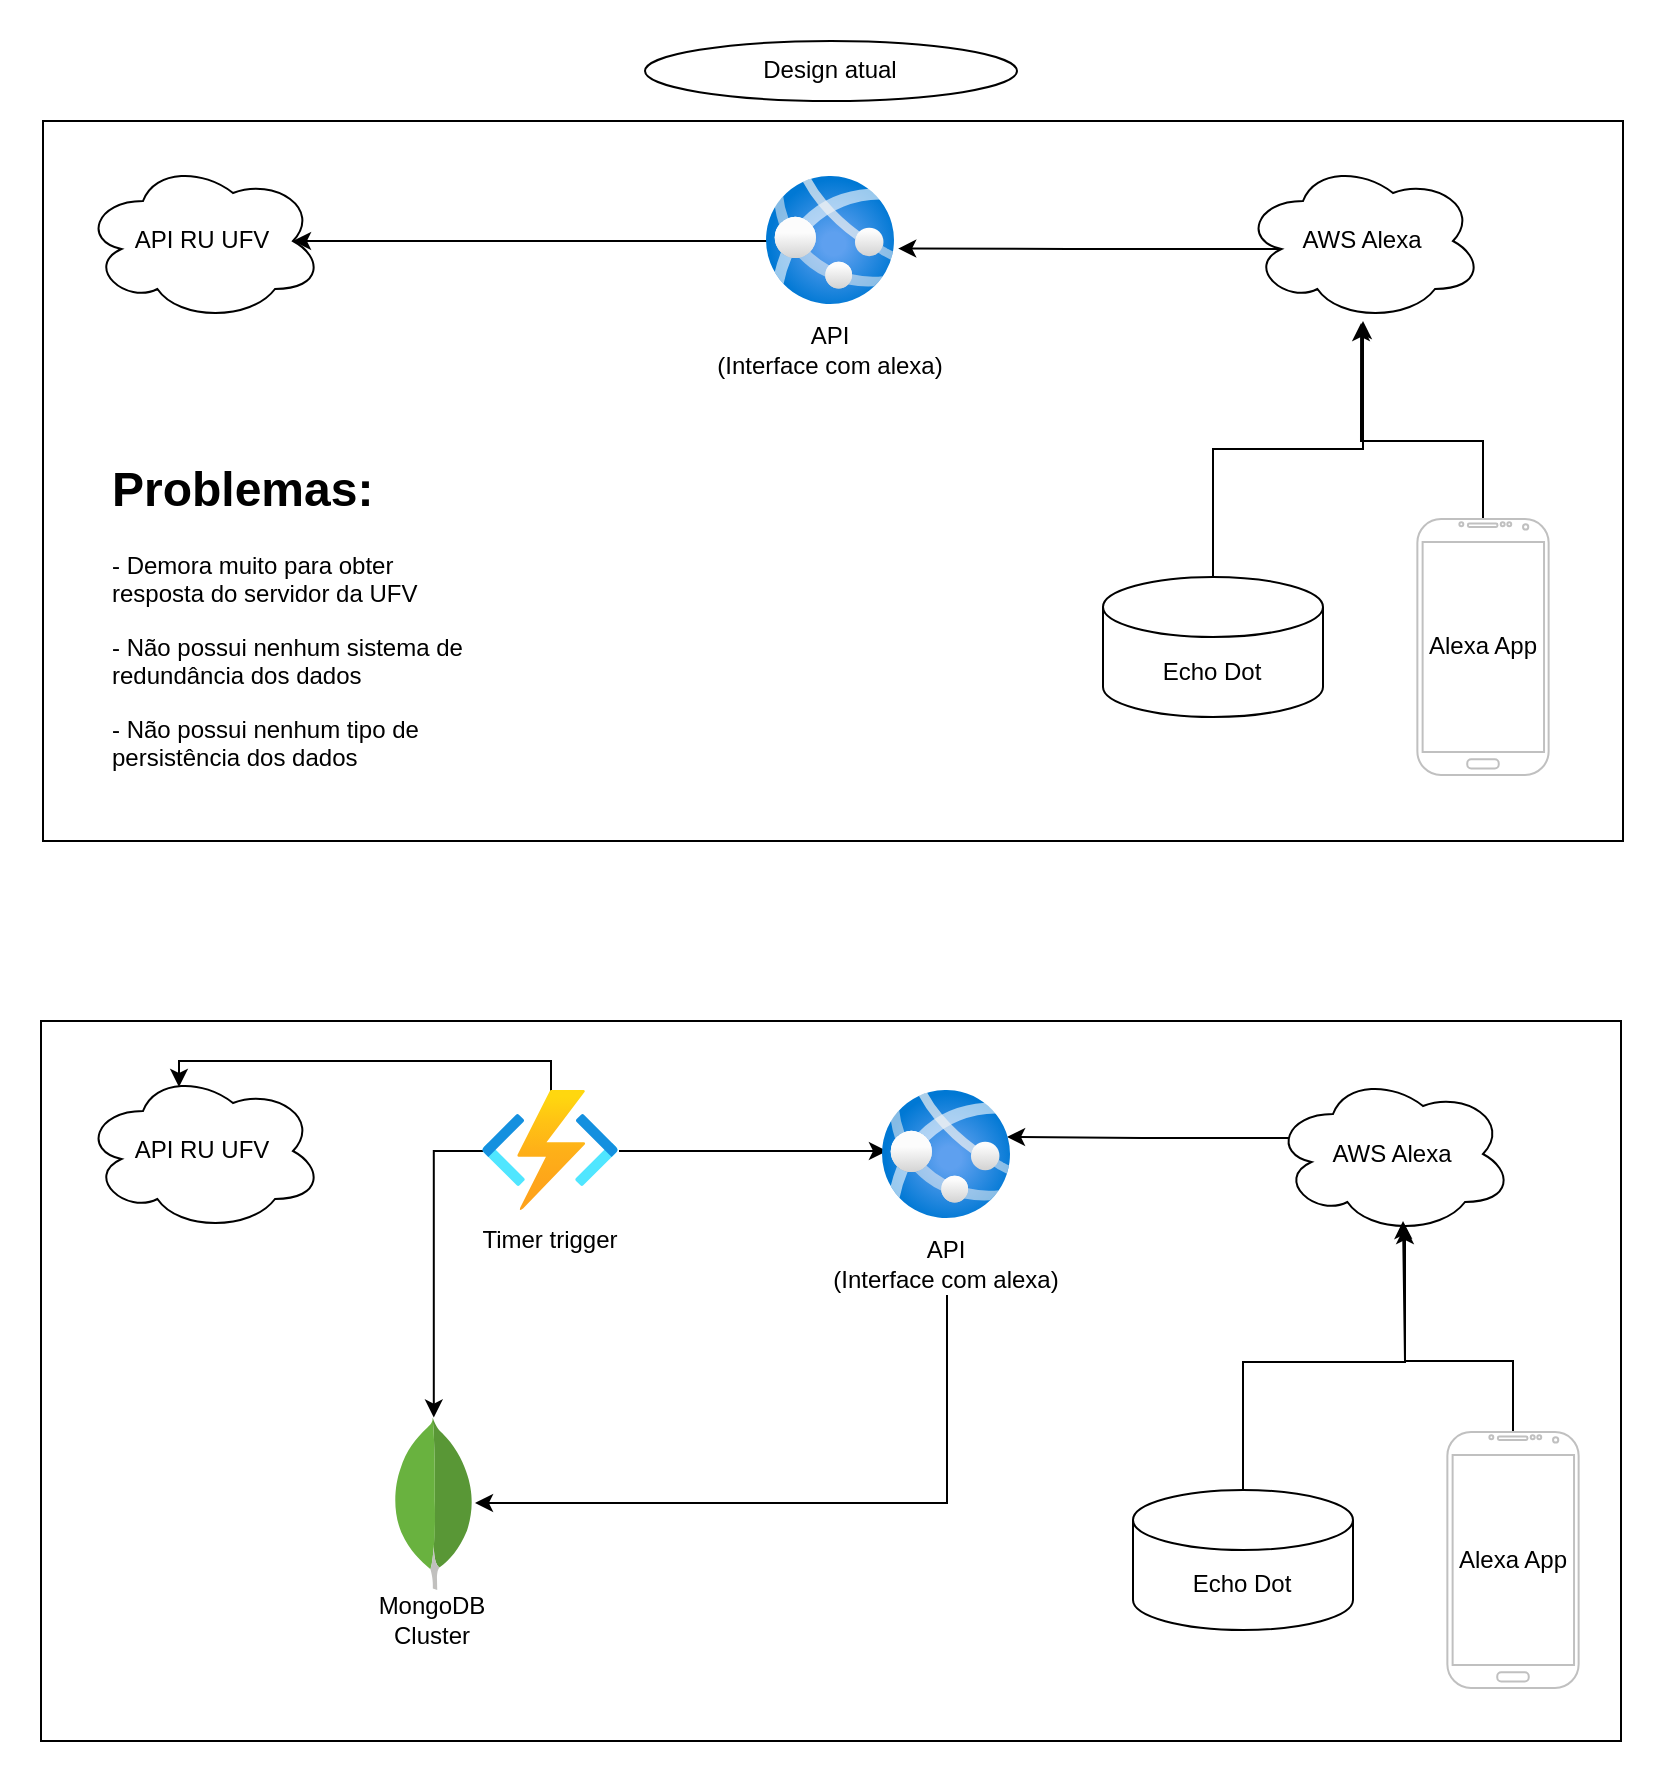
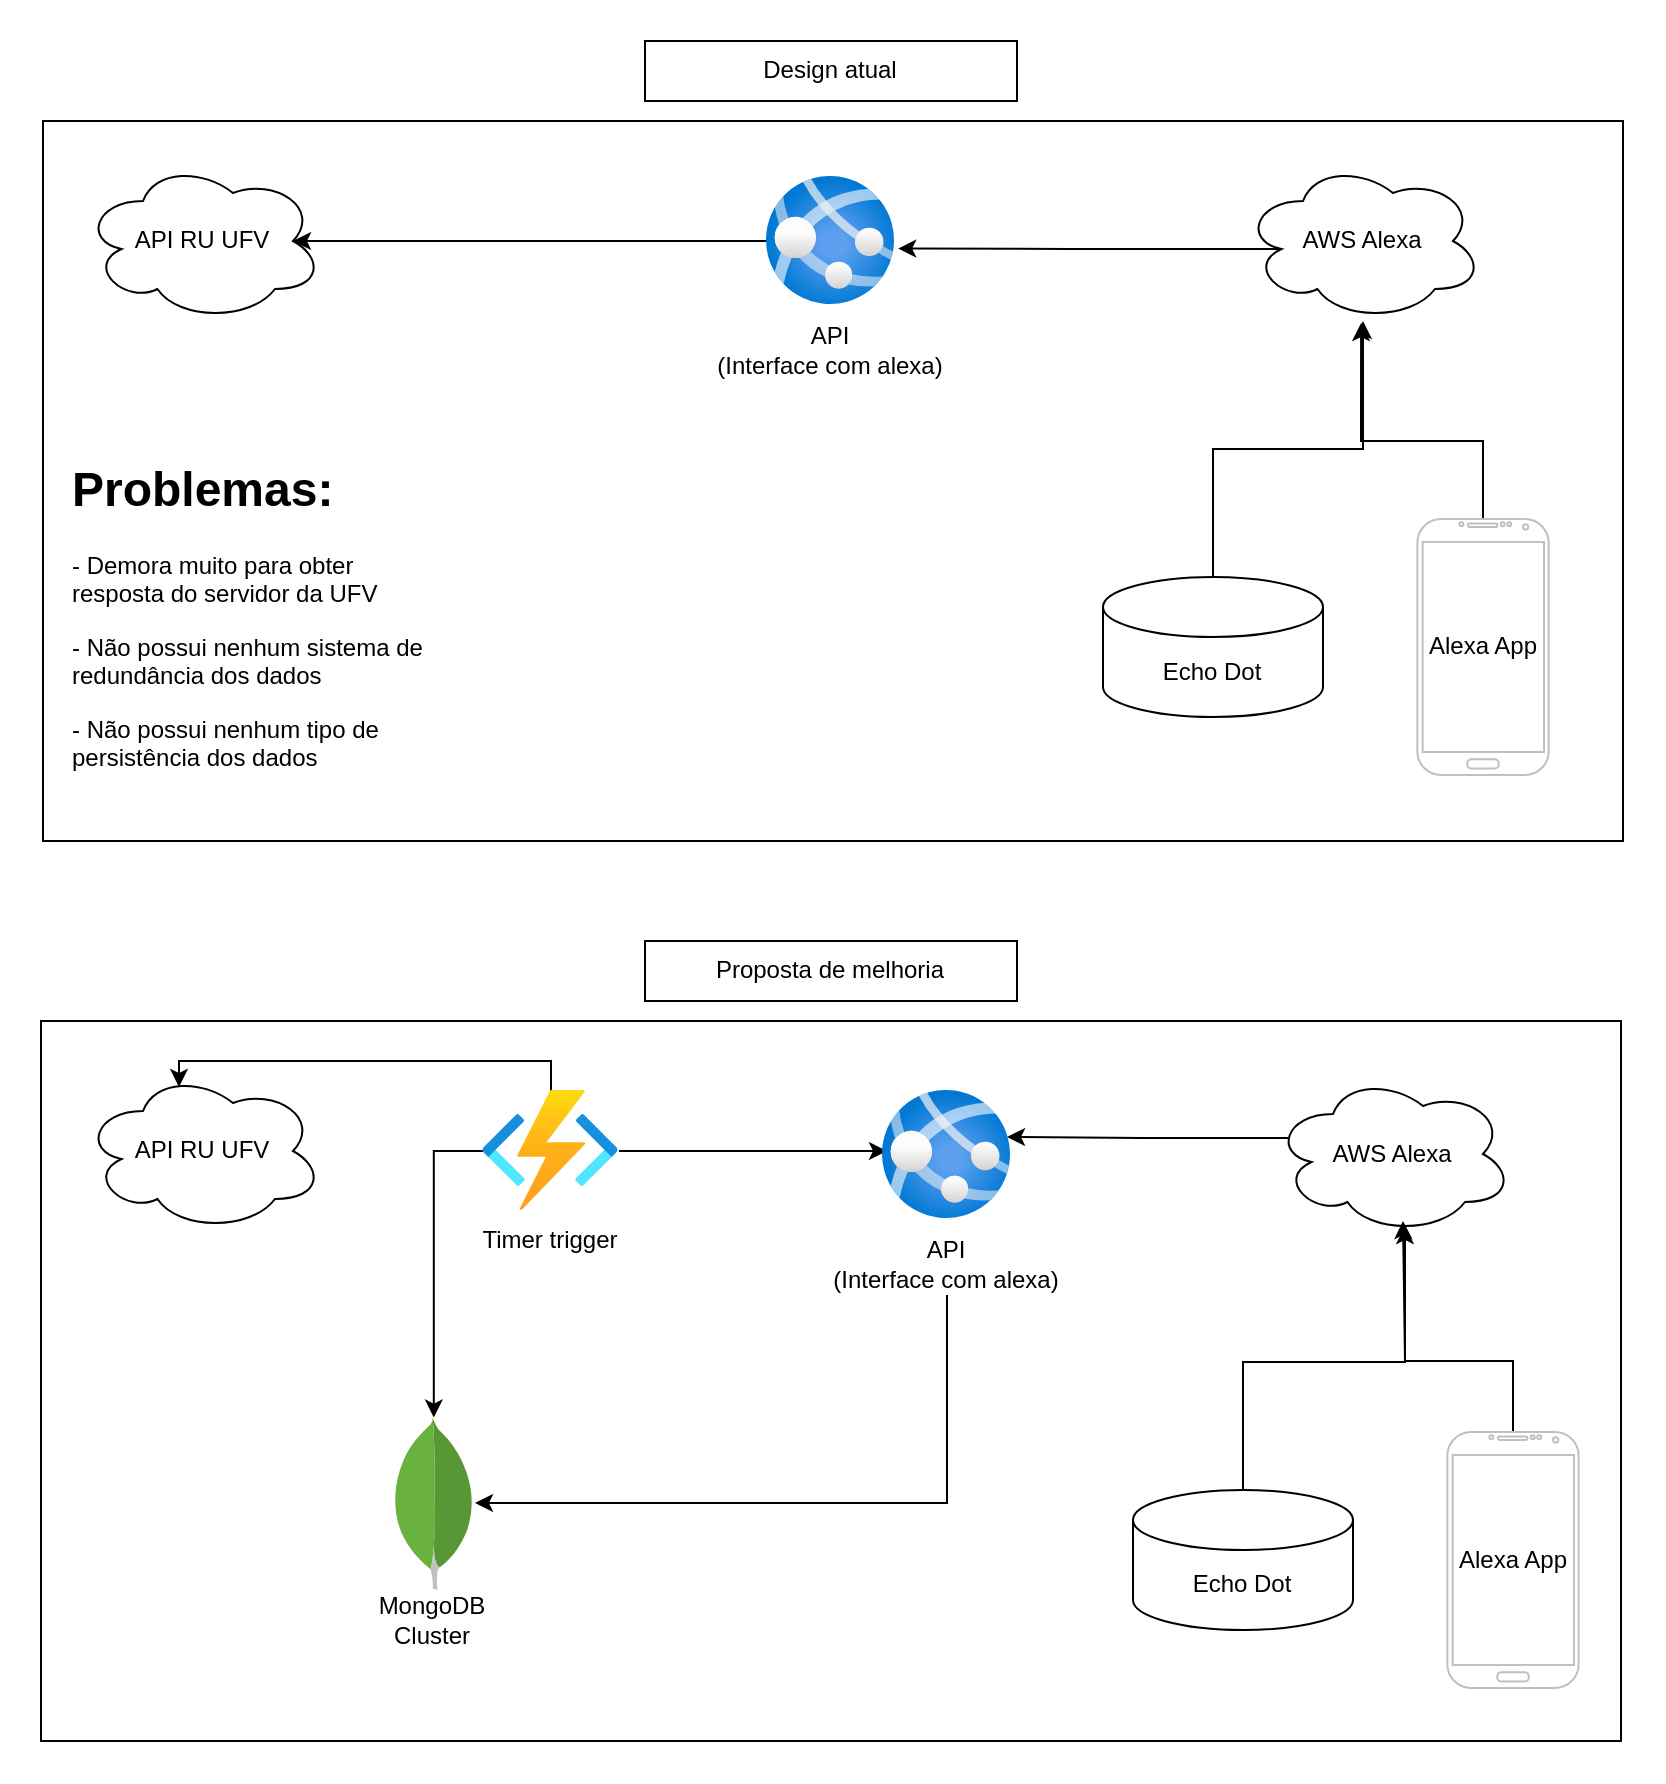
(831, 71) -> (831, 71)
(293, 613) -> (253, 613)
none -> (831, 971)
